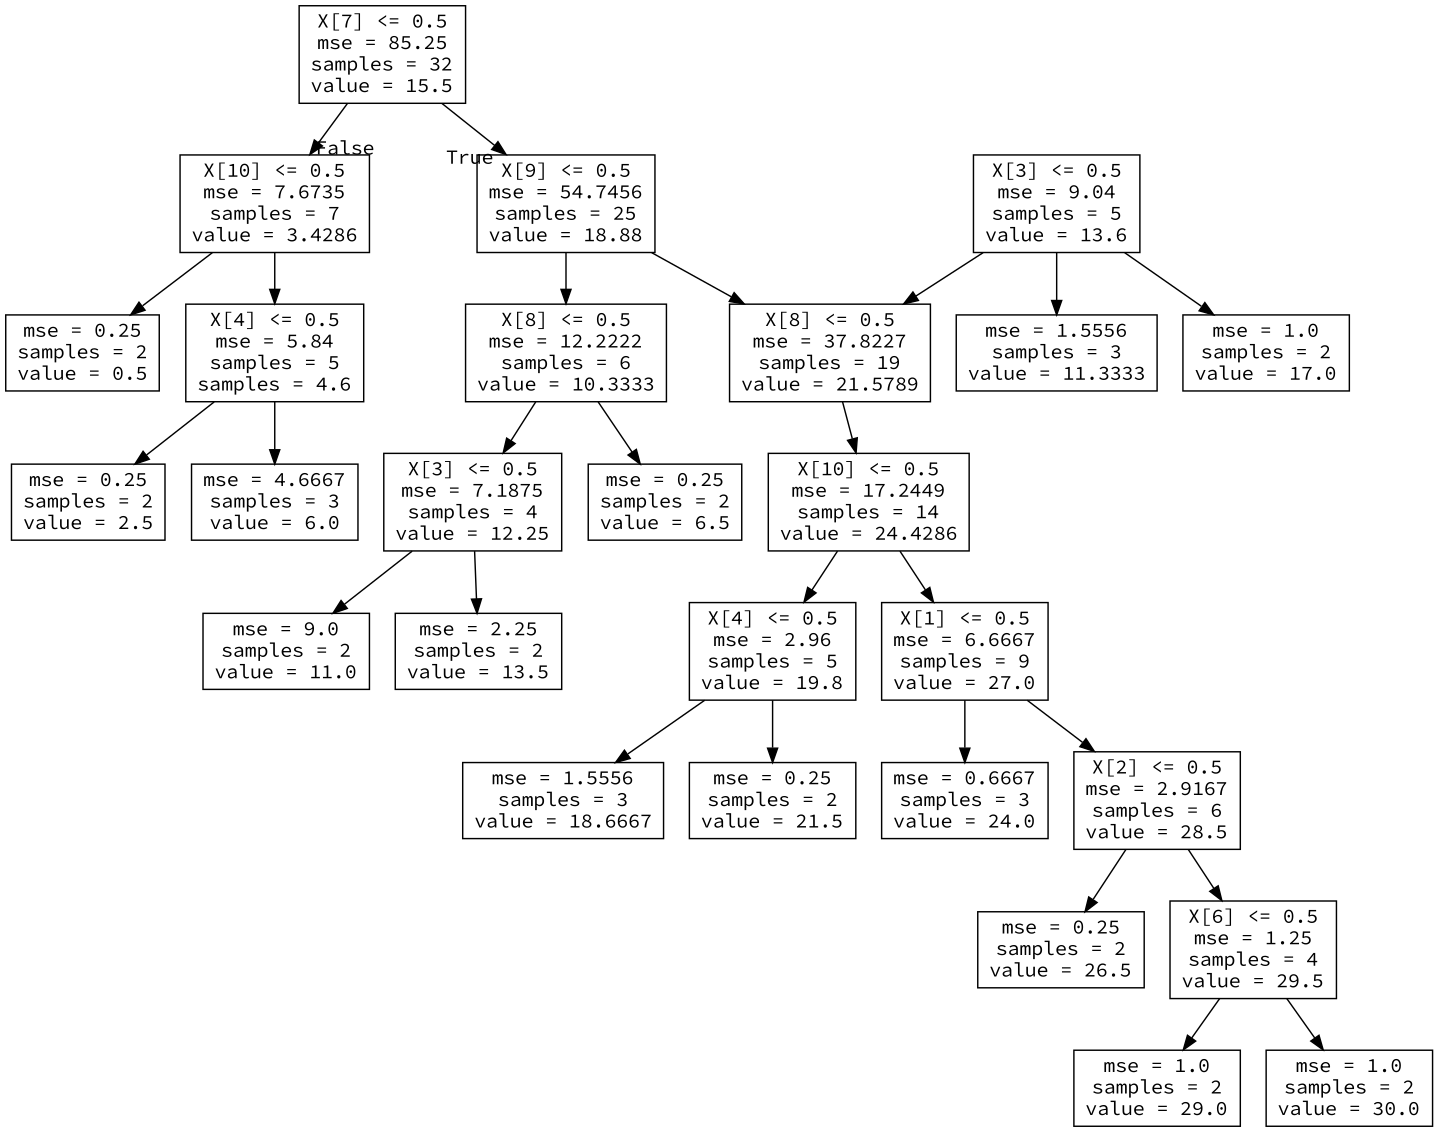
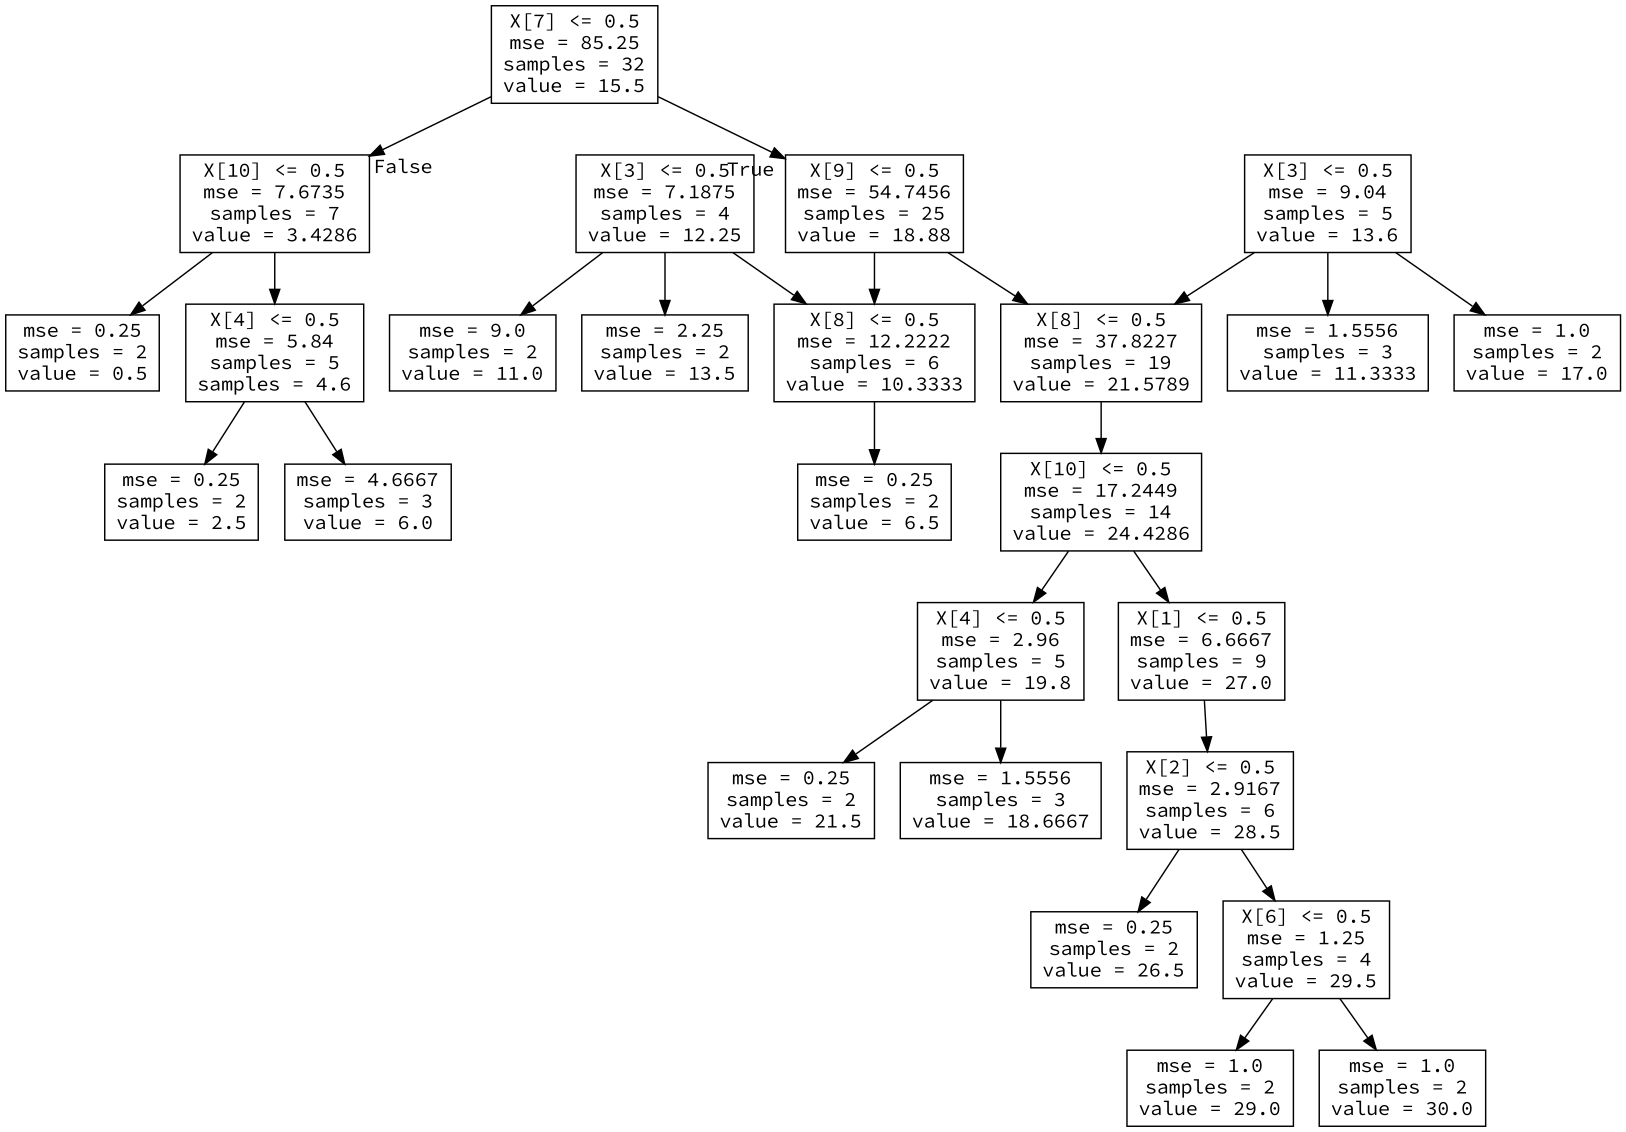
(523, 421) -> (763, 274)
(965, 801) -> none
